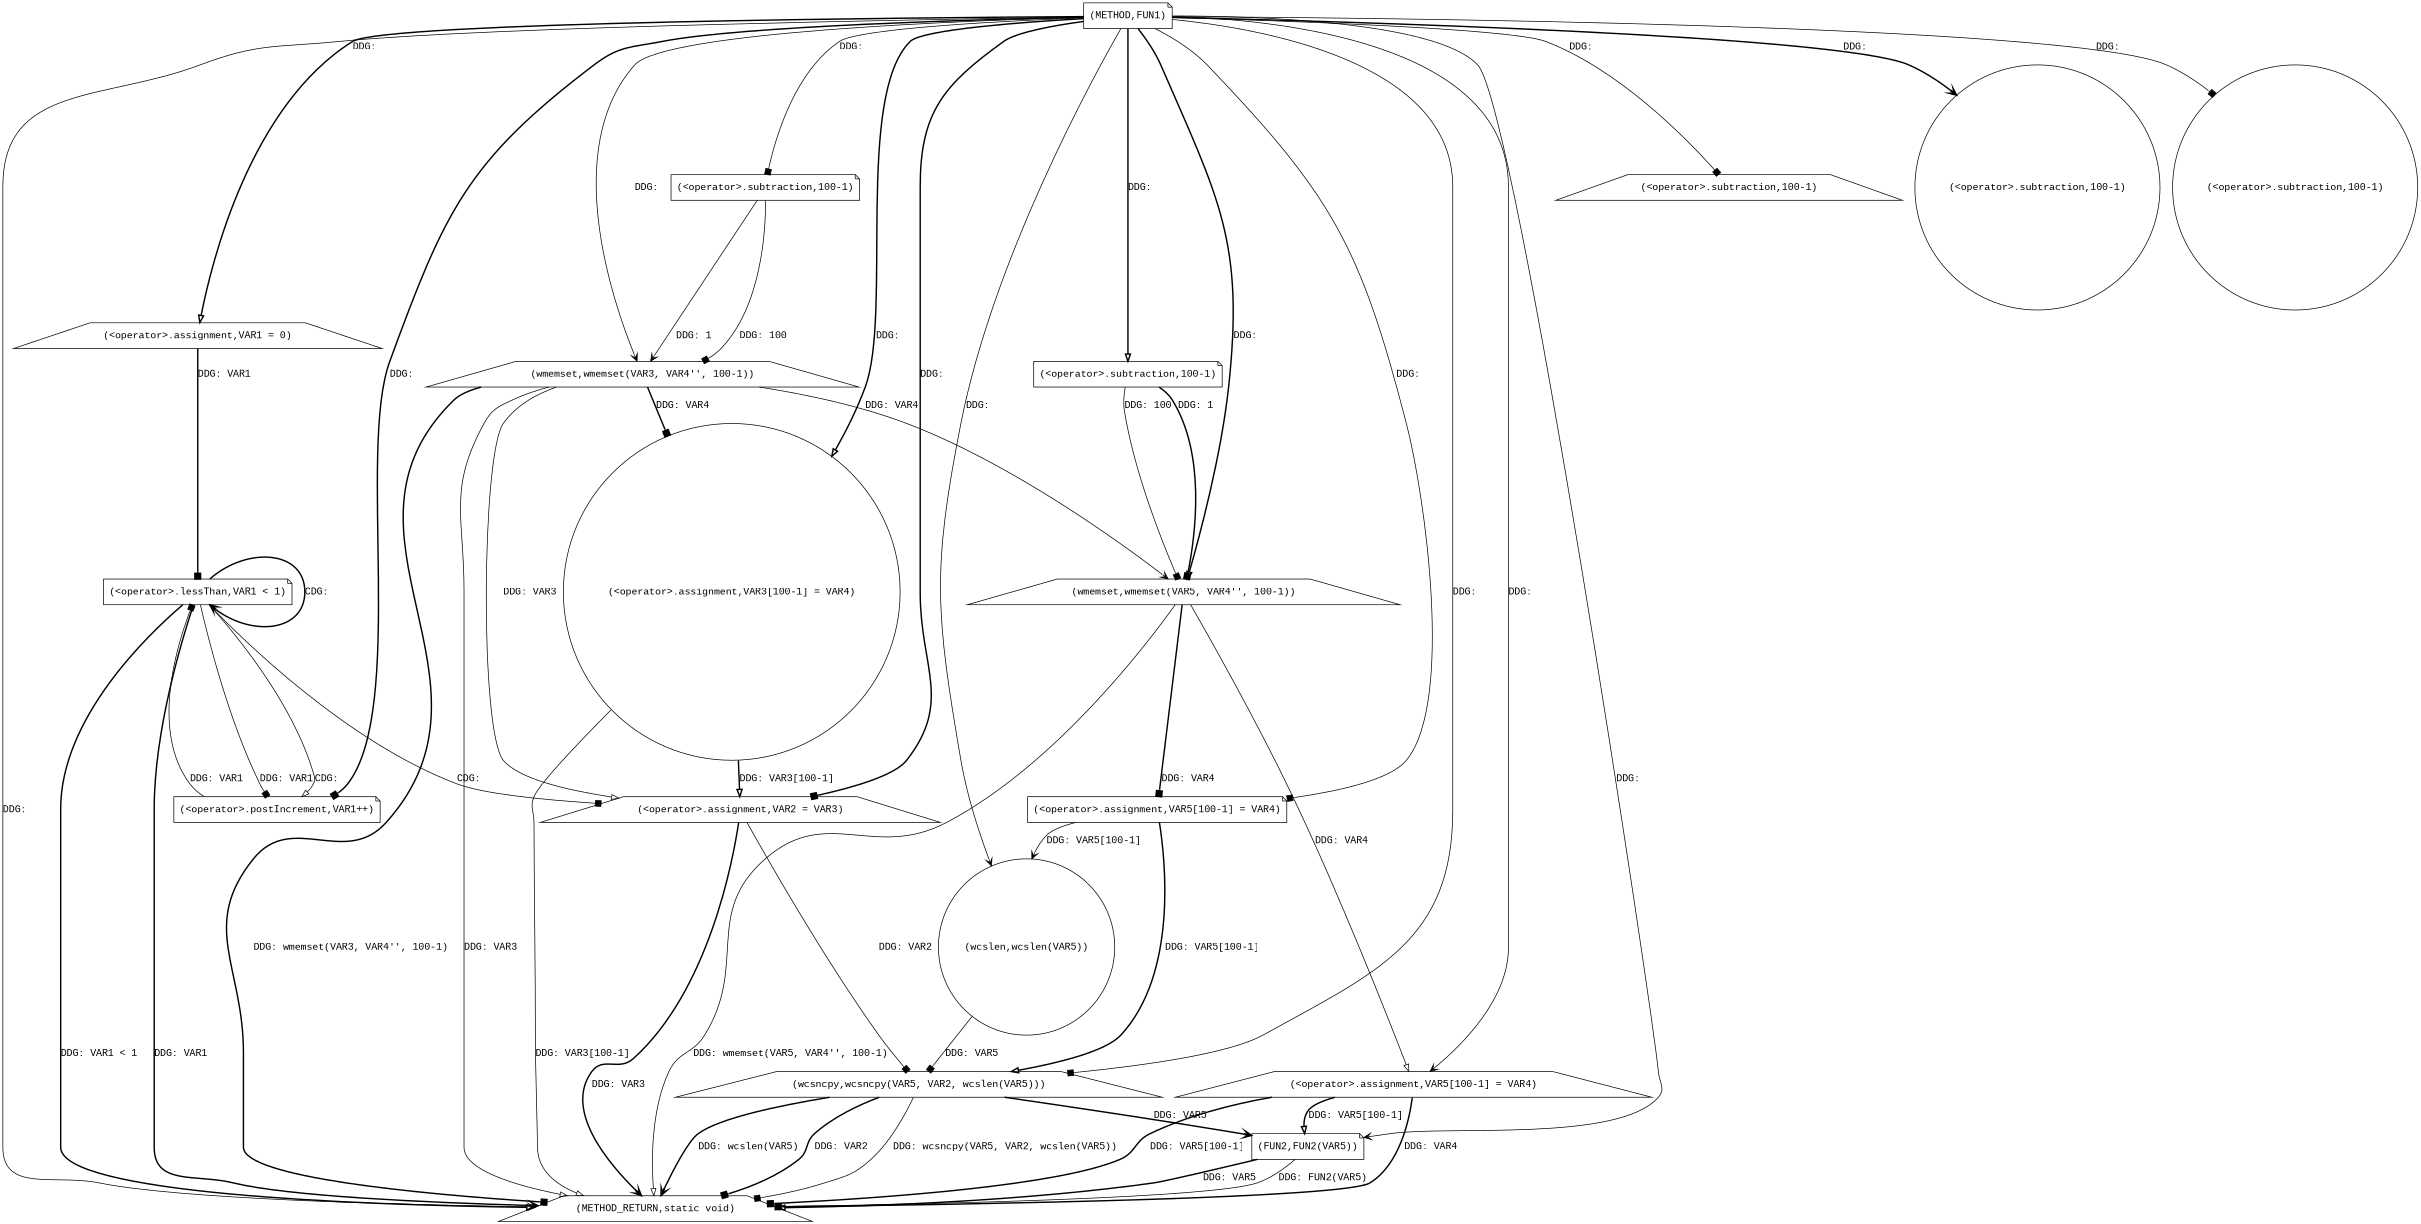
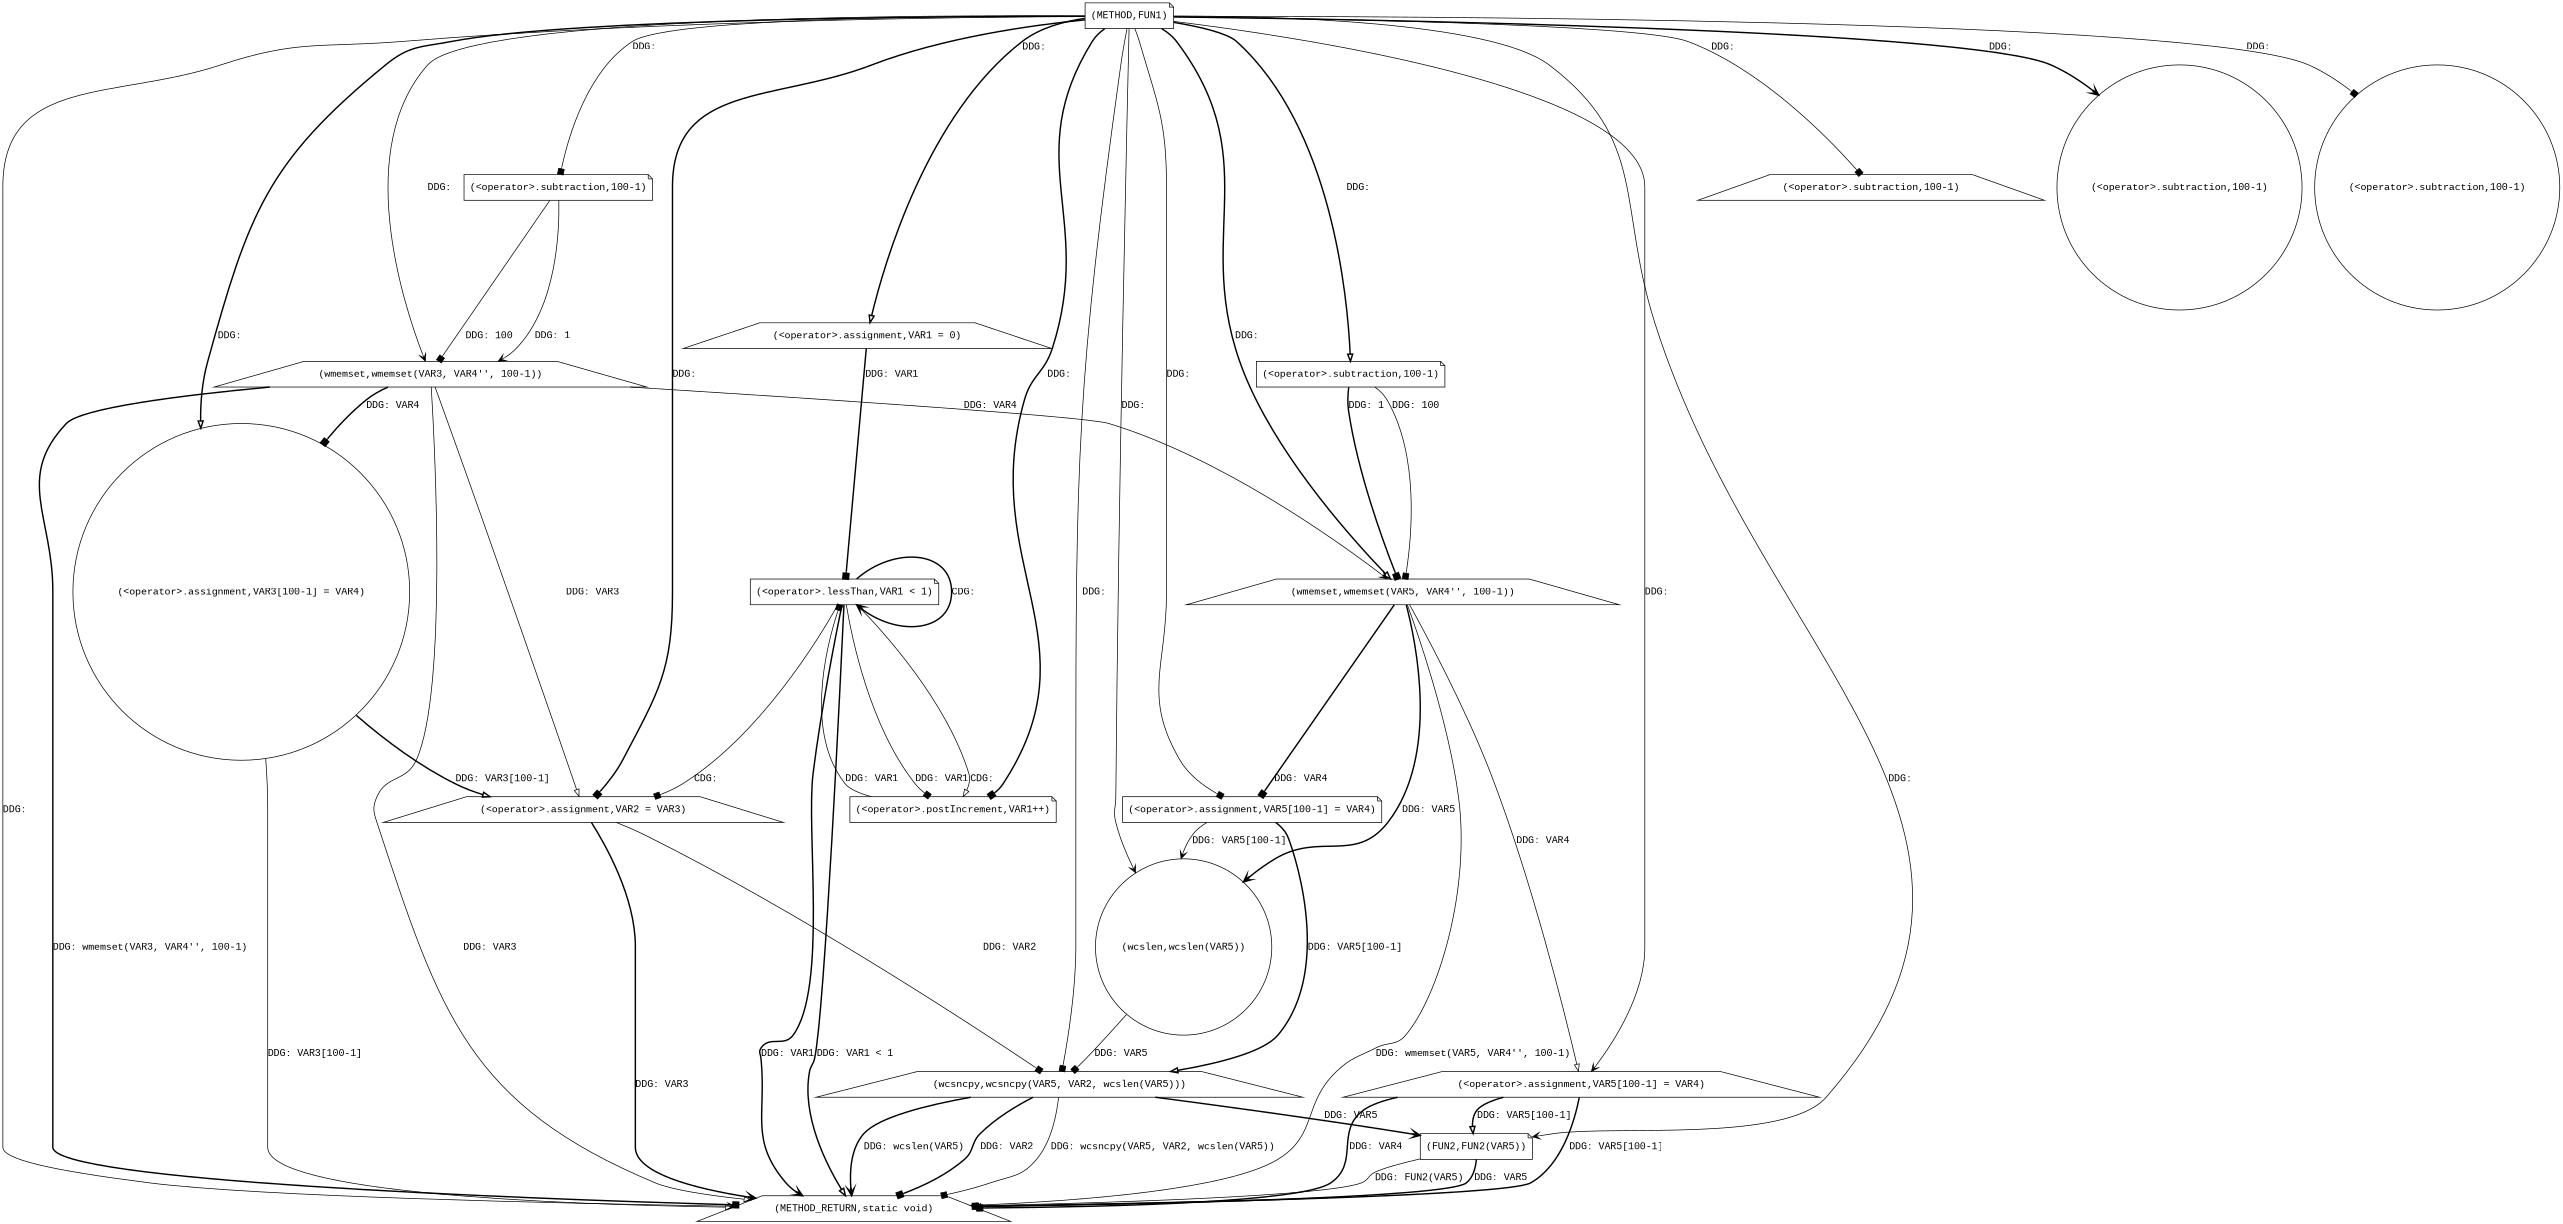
none -> (1405, 792)
